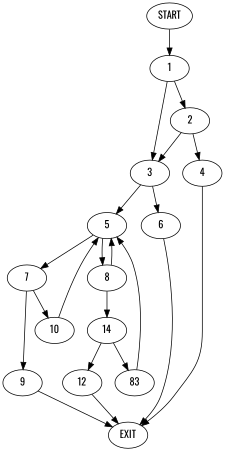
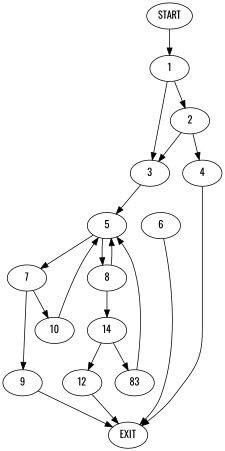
(155, 196) -> none
